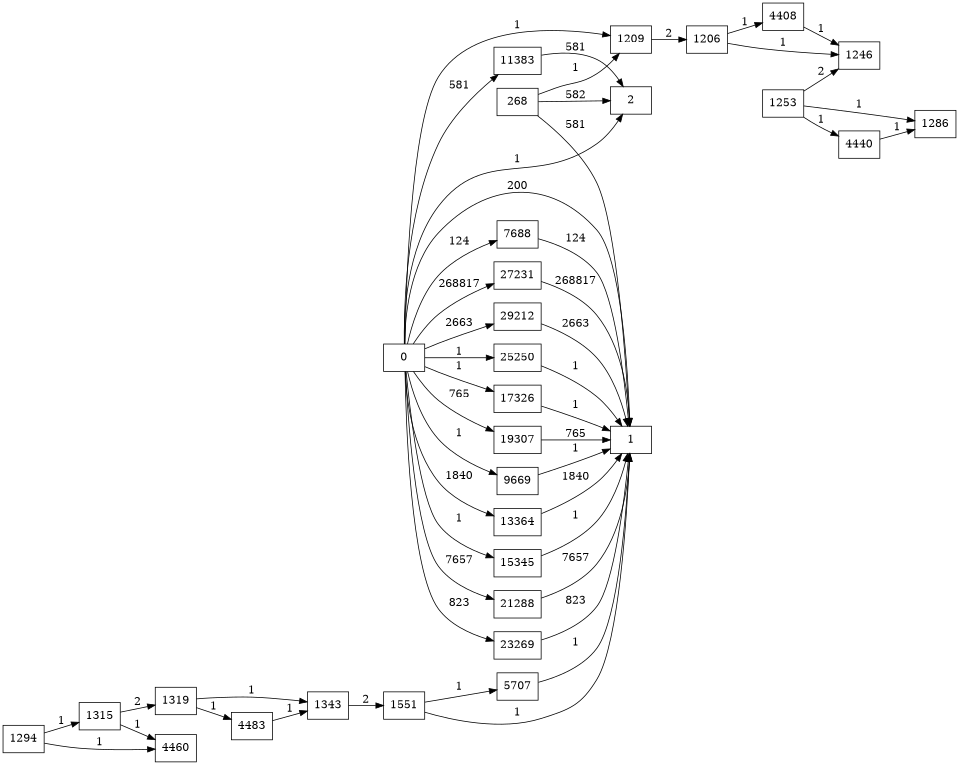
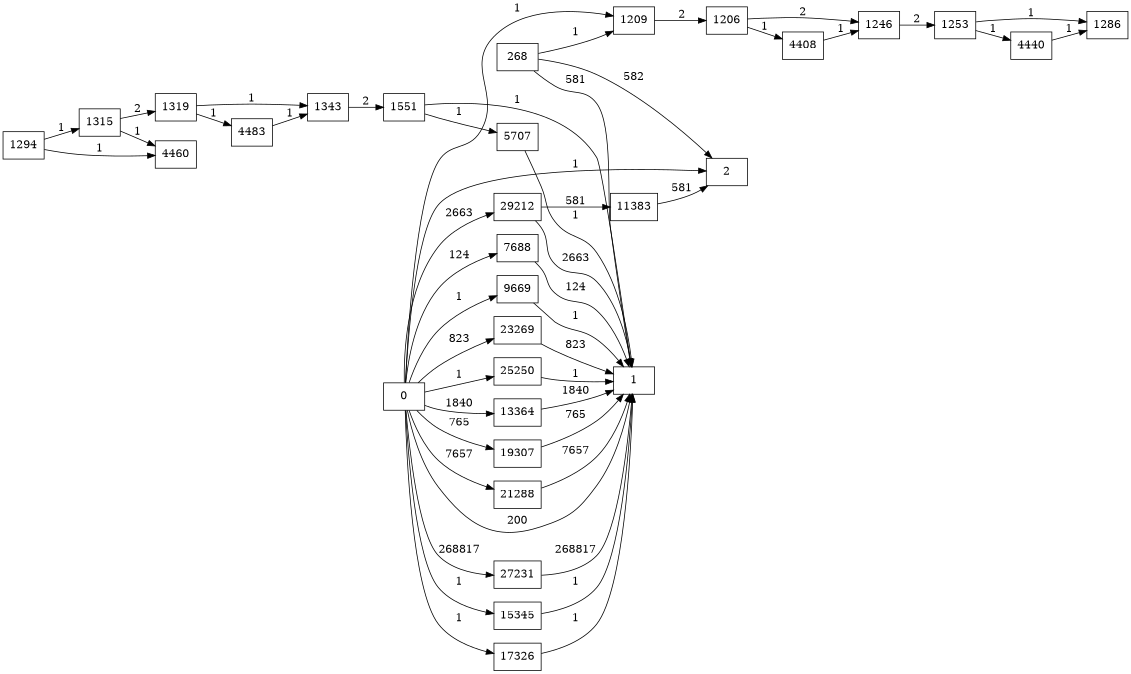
(783, 43) -> (803, 13)
(818, 82) -> (913, 25)
(419, 201) -> (572, 207)
